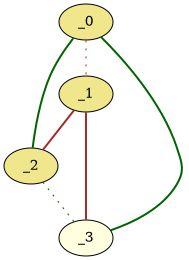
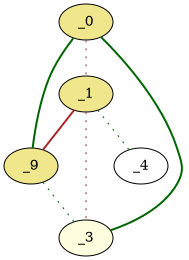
(31, 166) -> (31, 166)
(86, 166) -> (86, 166)
none -> (141, 166)
